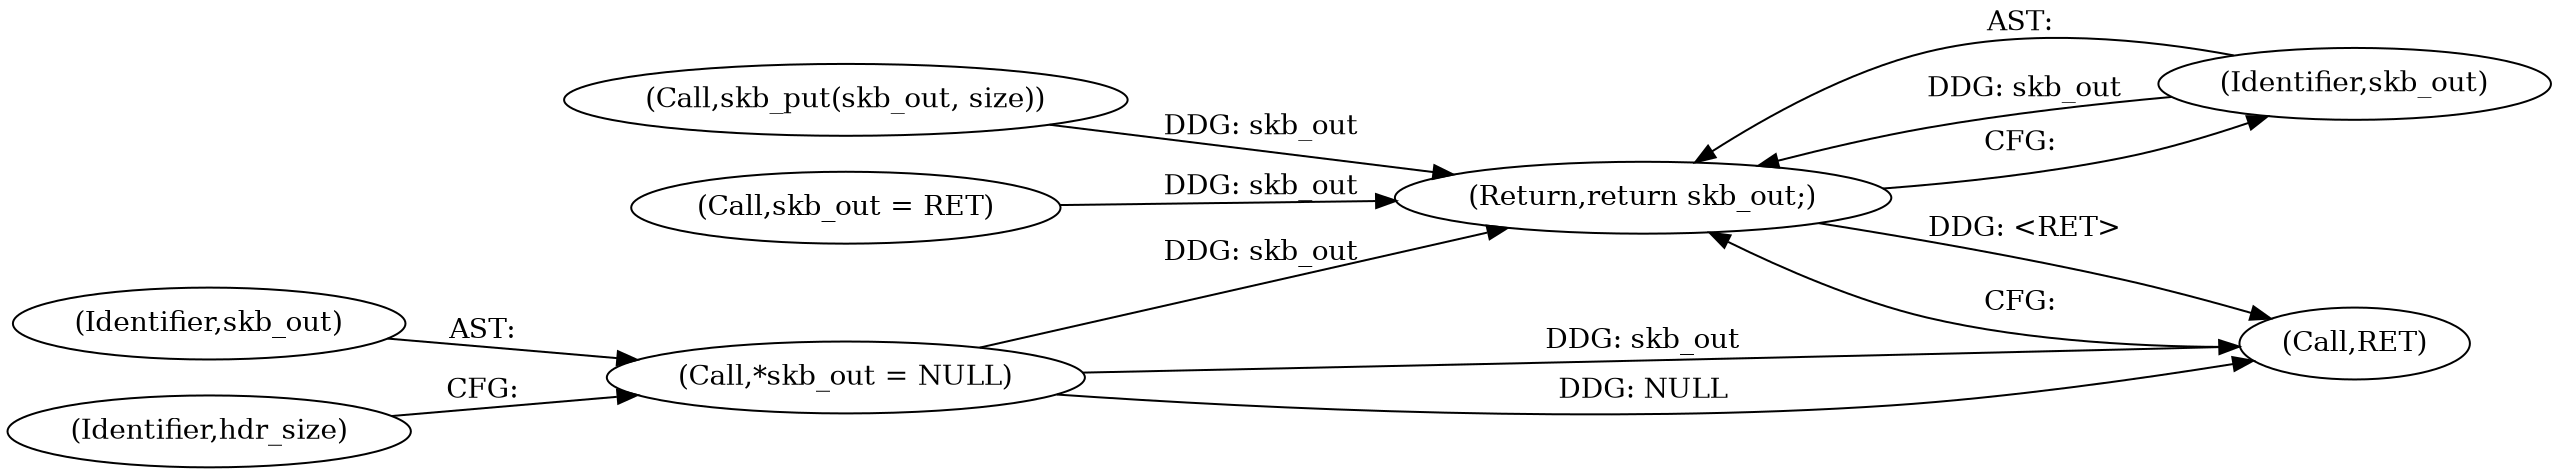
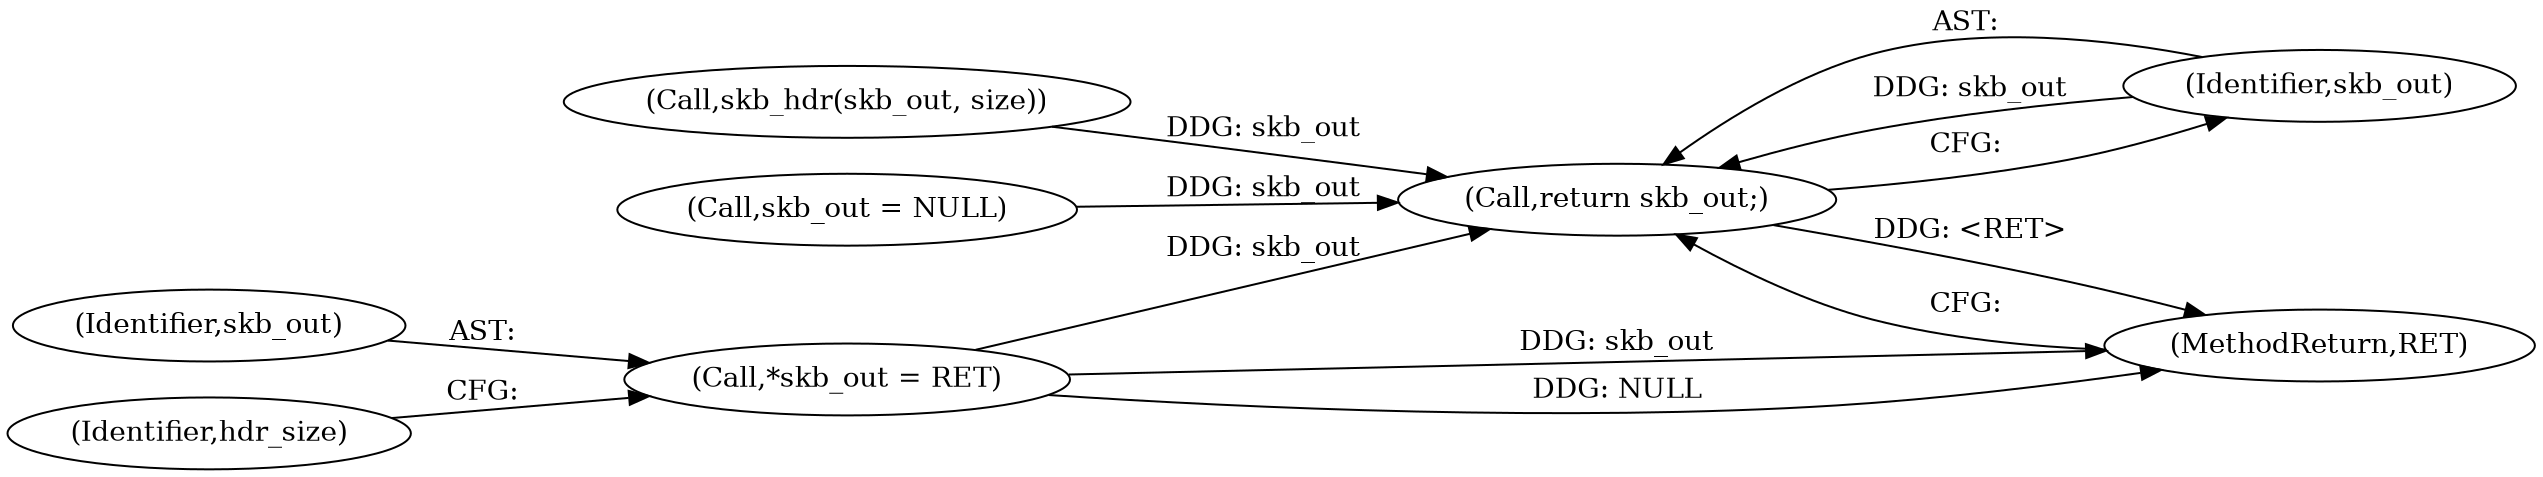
(846, 100) -> (847, 102)
(1643, 198) -> (1617, 200)
(846, 208) -> (847, 210)
(2355, 344) -> (2320, 346)
(846, 377) -> (847, 379)
